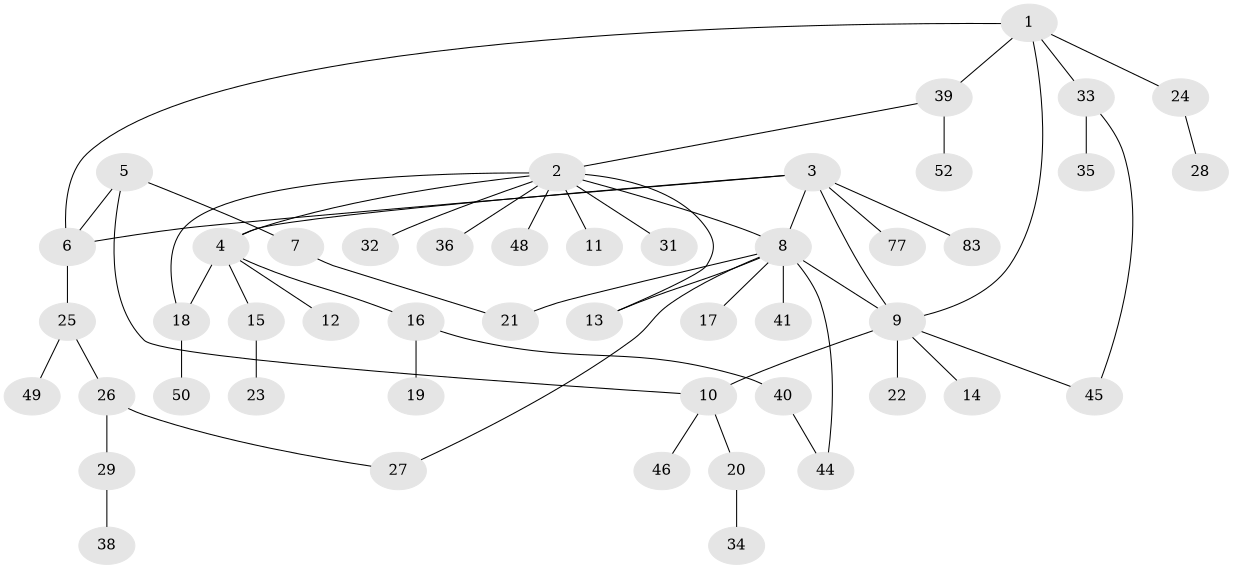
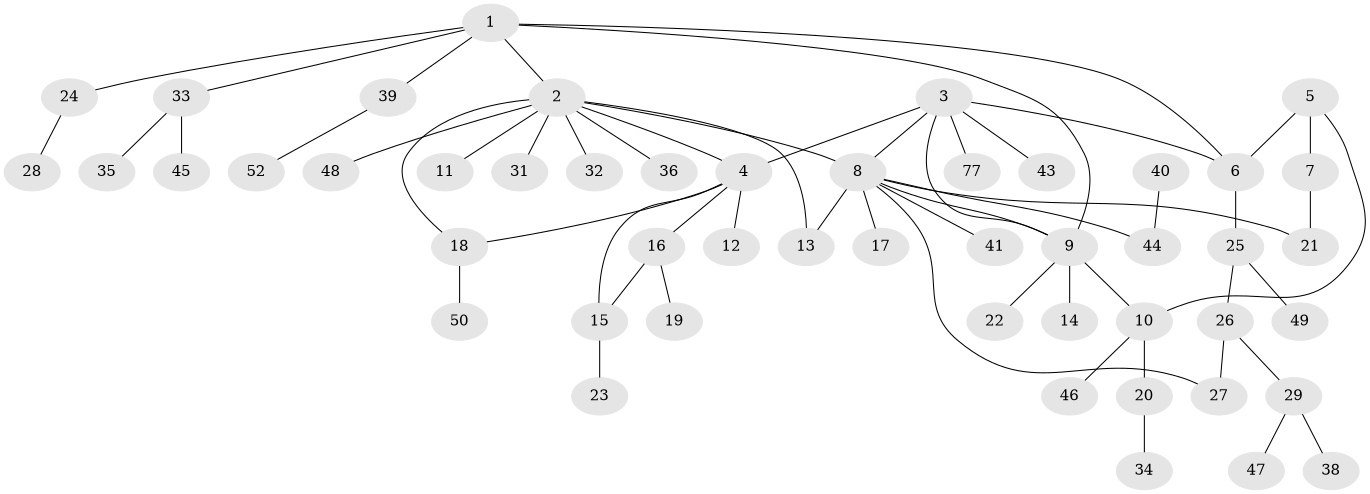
(751, 135) -> (524, 60)
(972, 247) -> (1047, 172)
(593, 355) -> (628, 284)
(996, 359) -> none
none -> (1256, 471)
